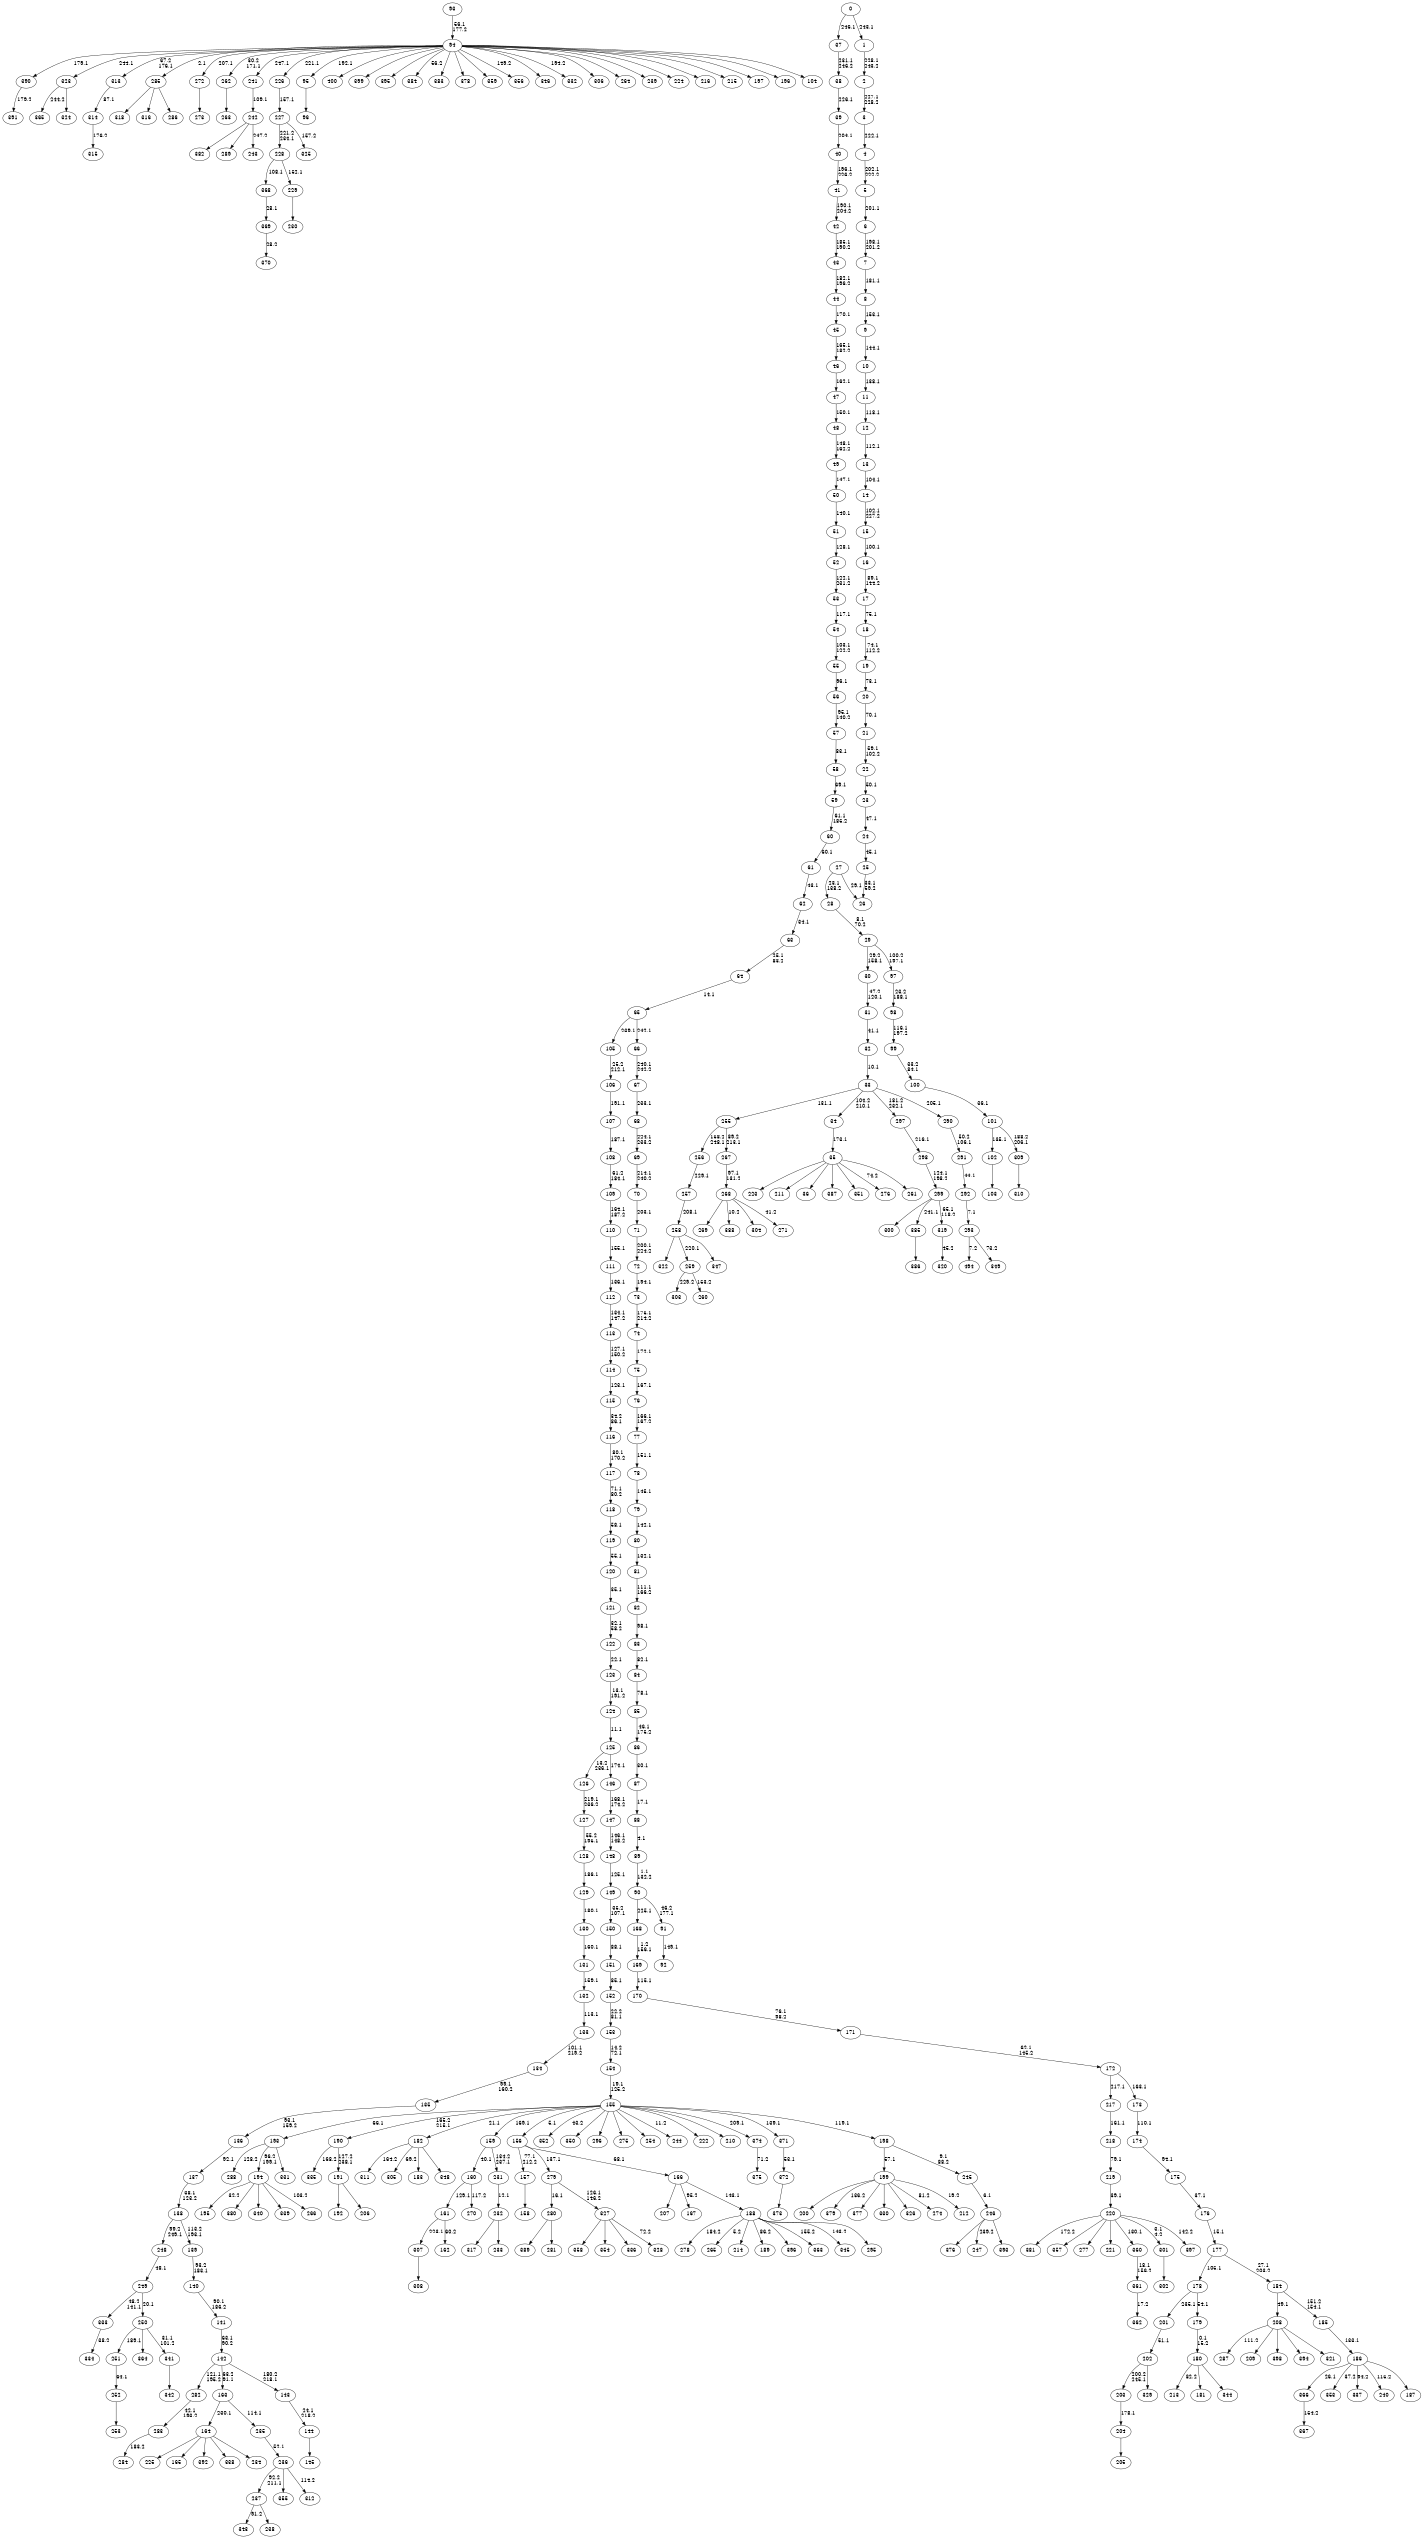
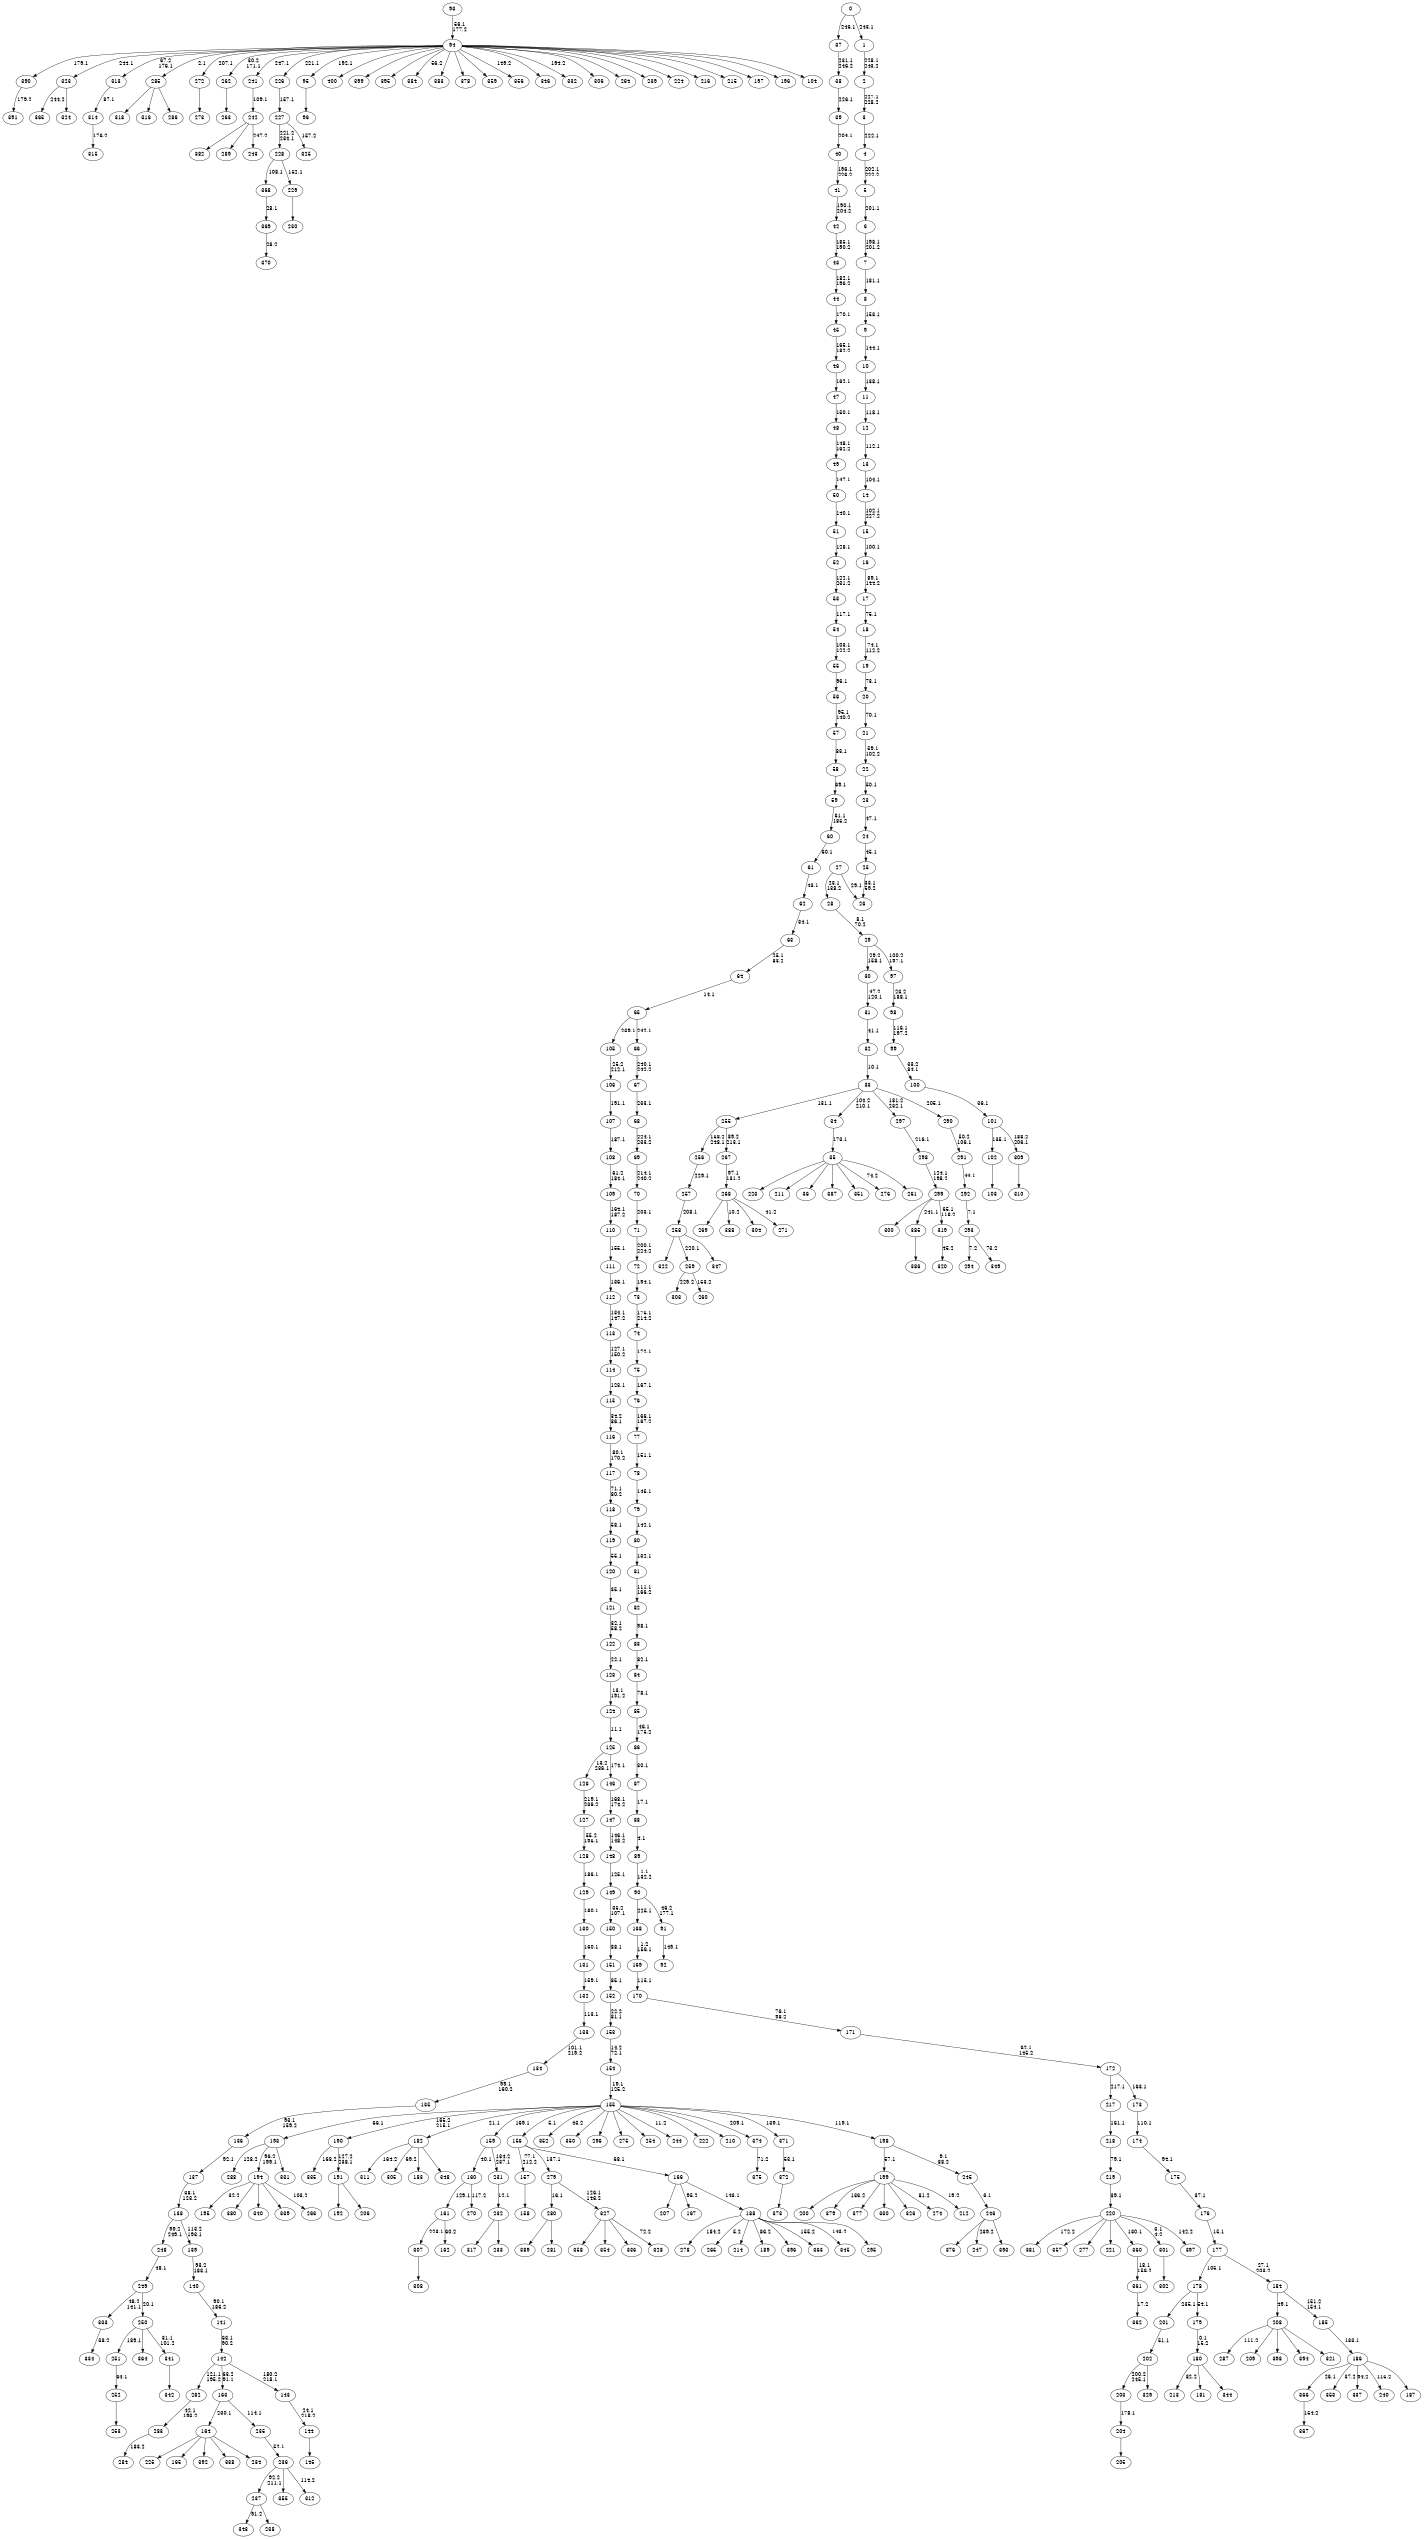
(969, 1267) -> (969, 1267)
